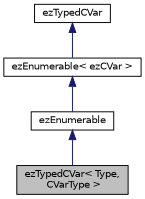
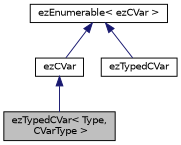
(72, 45) -> (122, 44)
(72, 121) -> (60, 67)
